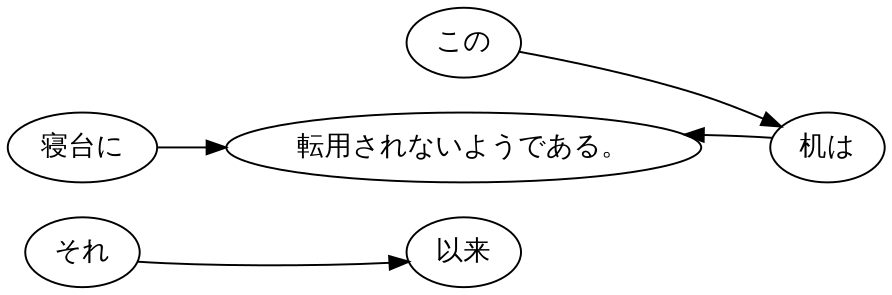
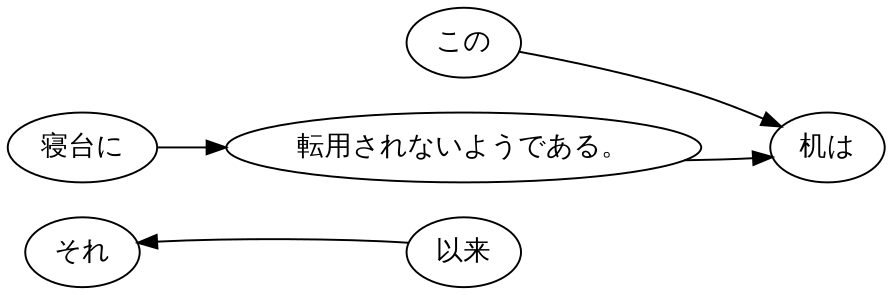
(738, 136) -> (719, 160)
(263, 265) -> (283, 239)
